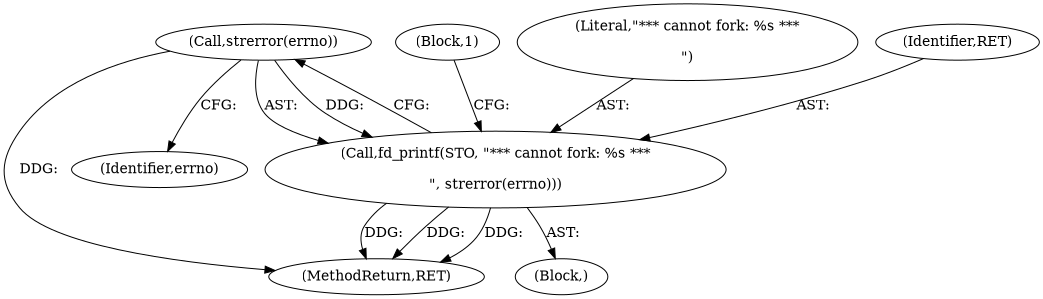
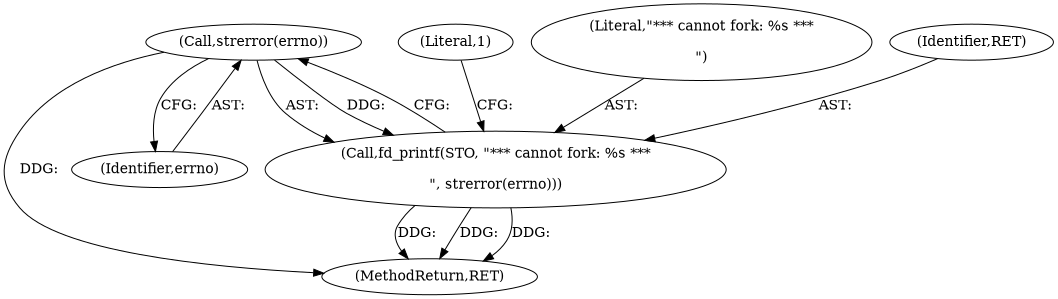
(448, 42) -> (456, 42)
none -> (204, 110)
(562, 277) -> none
